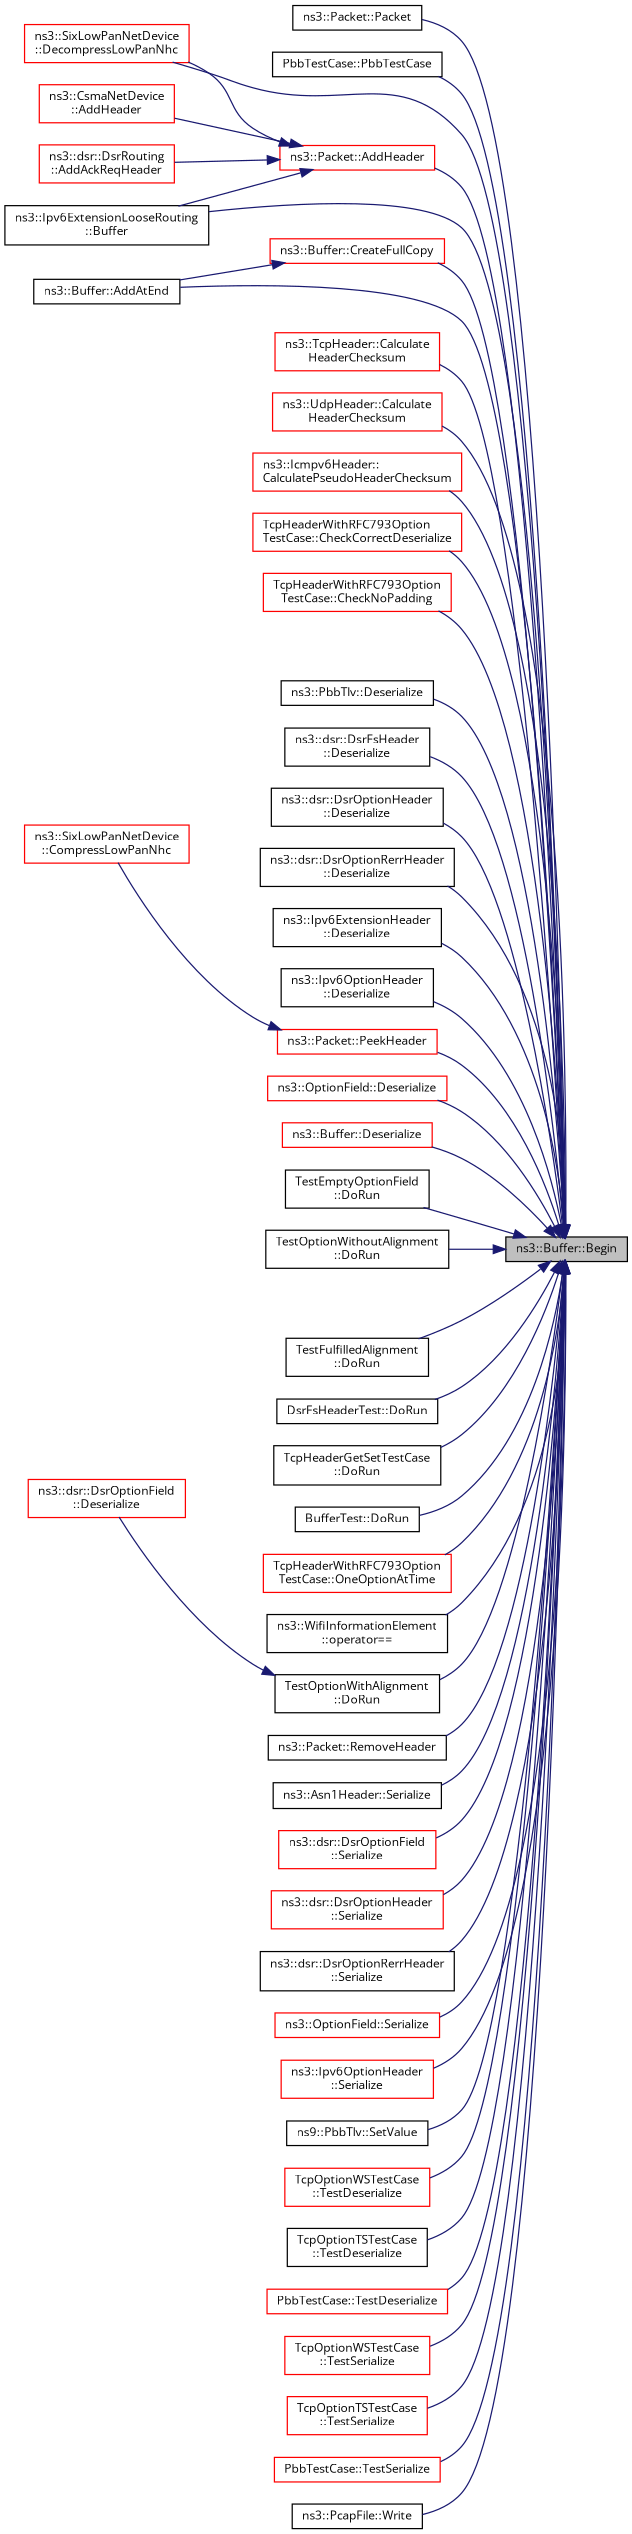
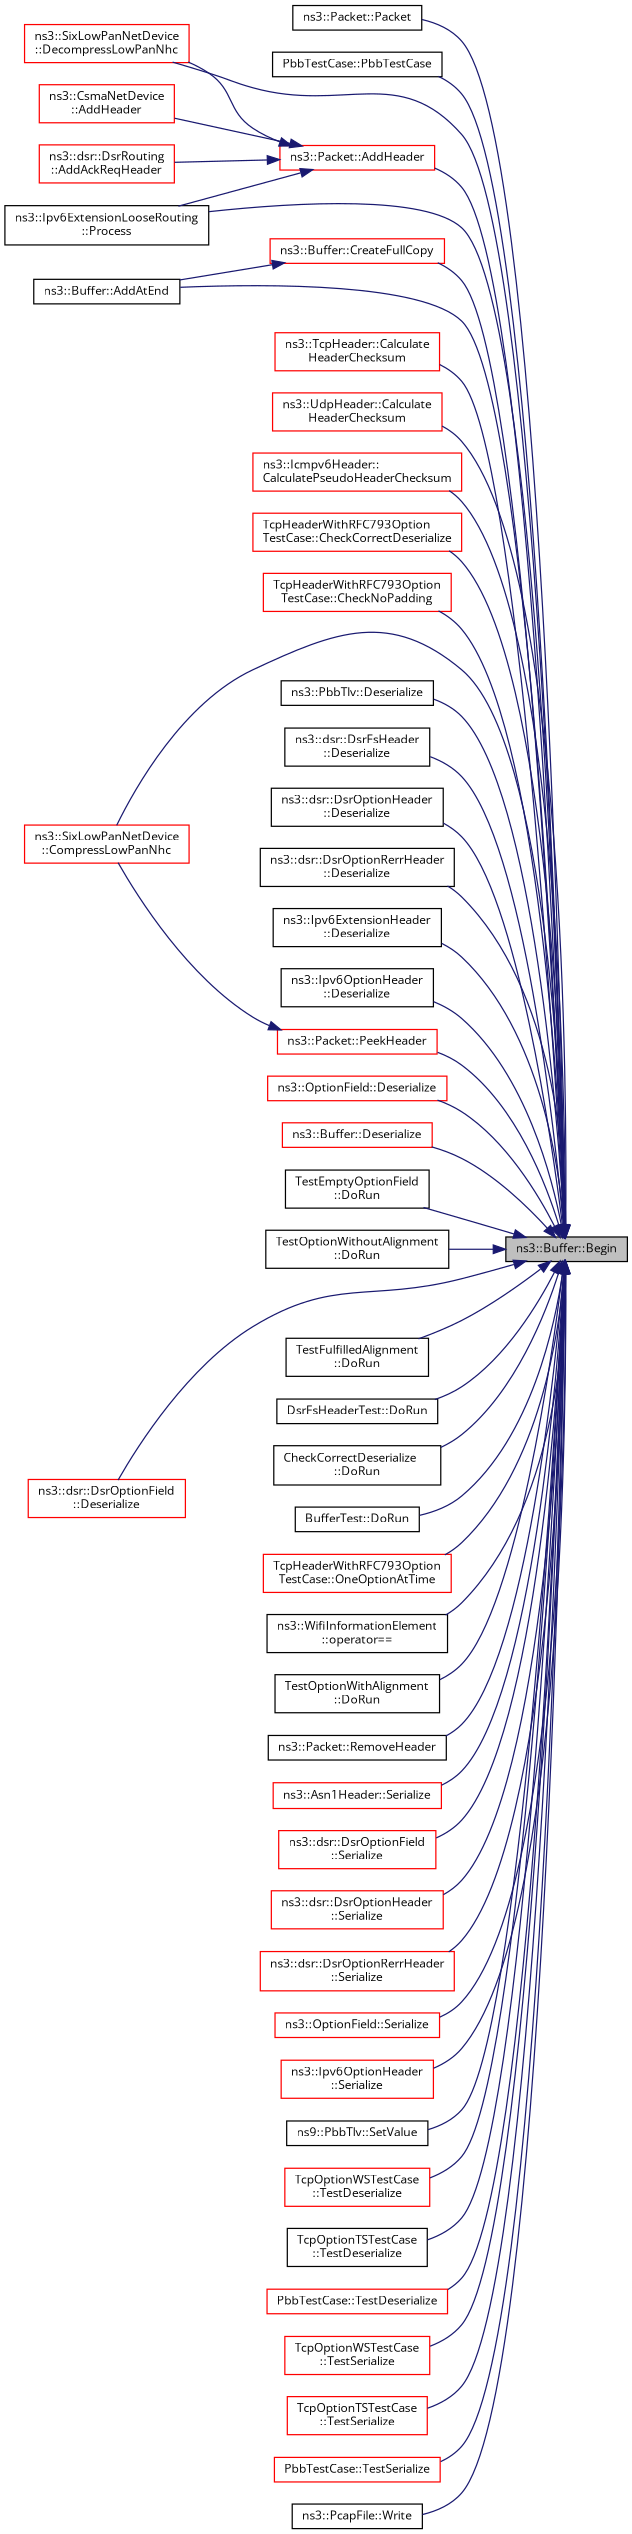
(107, 225) -> (107, 225)
none -> (487, 705)
(357, 1465) -> (357, 1465)
(183, 1602) -> (281, 1311)
(357, 1796) -> (357, 1796)
(357, 1971) -> (357, 1971)
